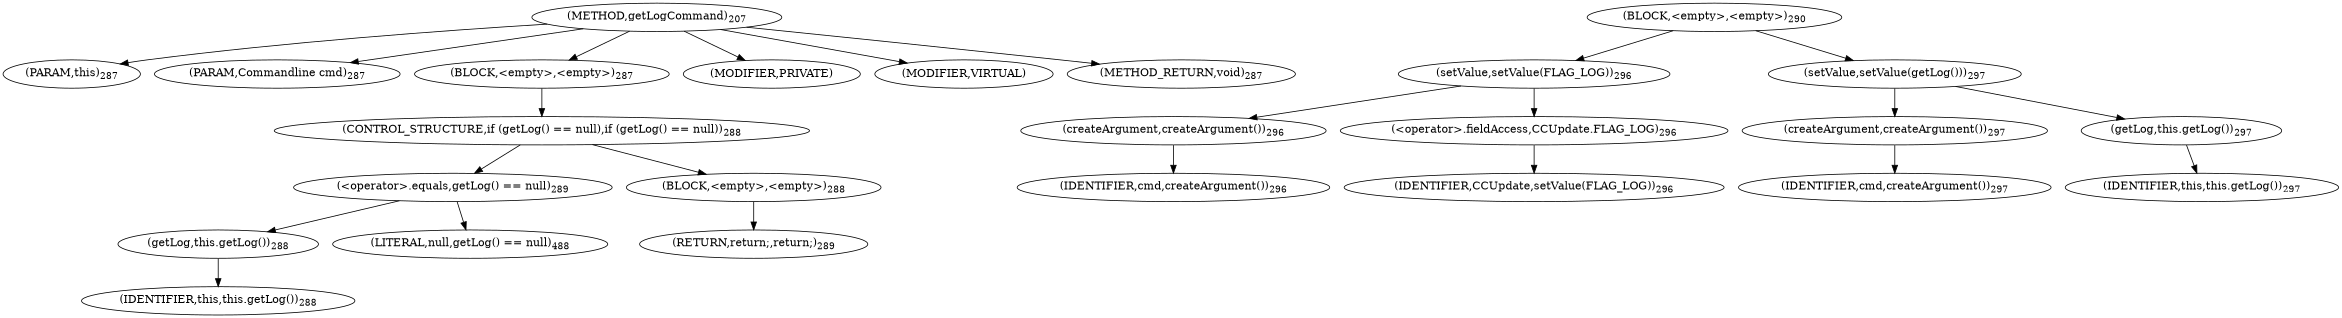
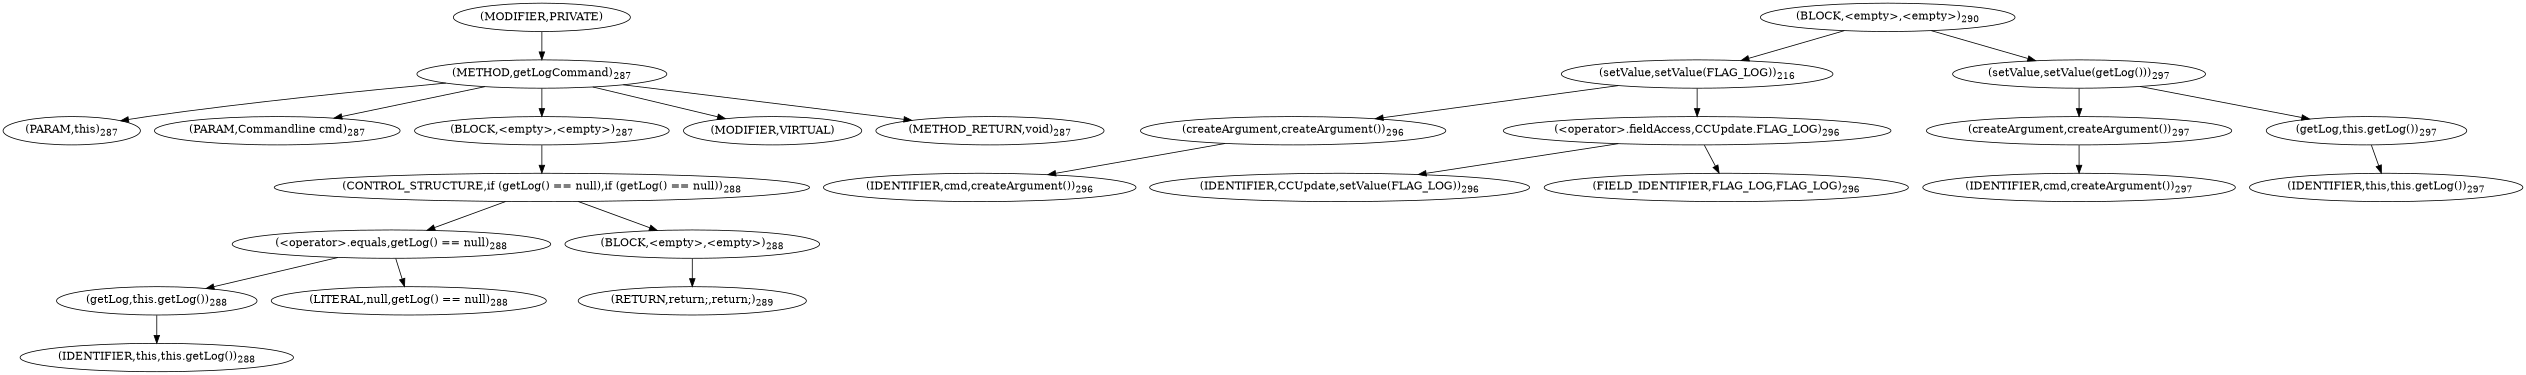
(738, 16) -> (623, 73)
(711, 44) -> (542, 42)
(1623, 73) -> (1786, 73)
(560, 186) -> (499, 243)
none -> (1726, 187)
(561, 243) -> (499, 300)
